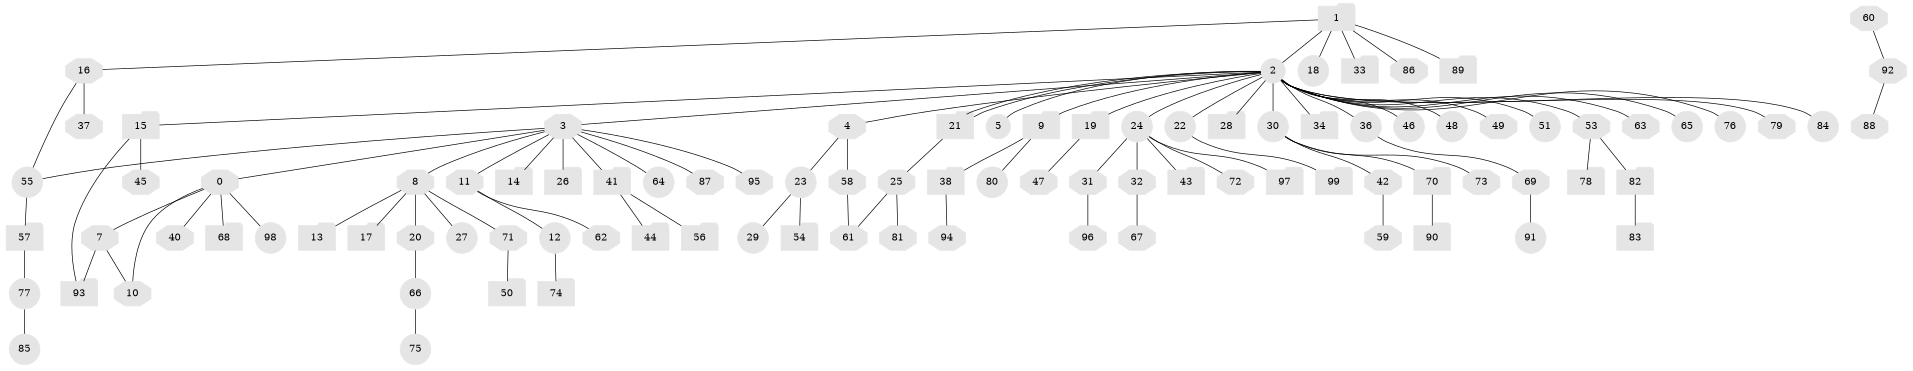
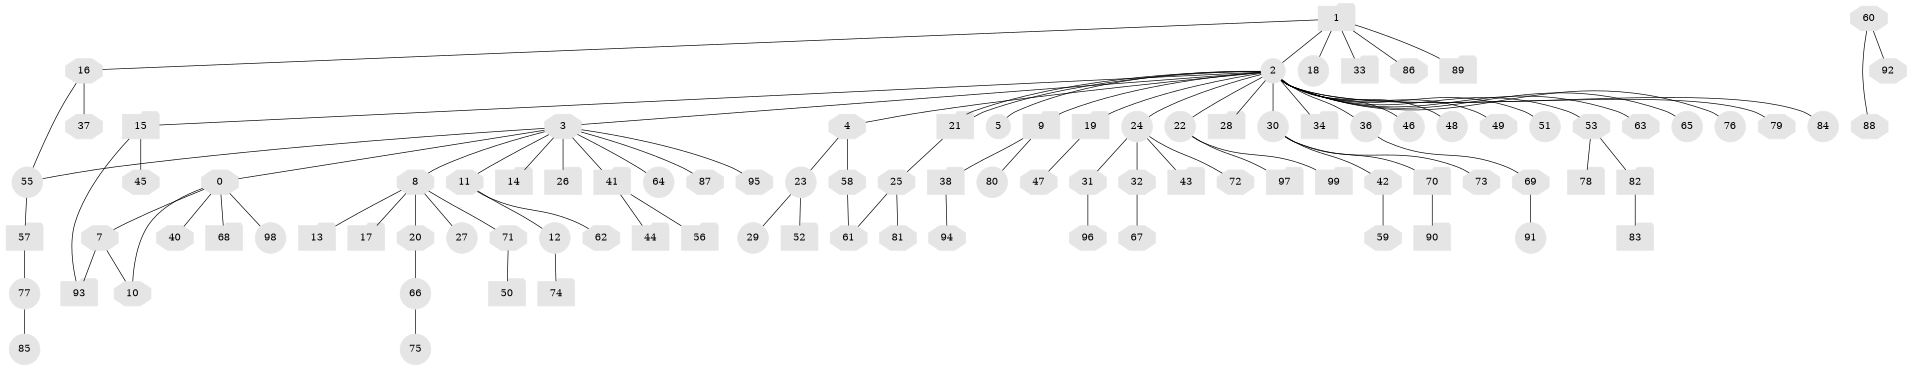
(1879, 99) -> (1863, 73)
(1207, 155) -> (1238, 157)
(800, 238) -> (800, 238)
